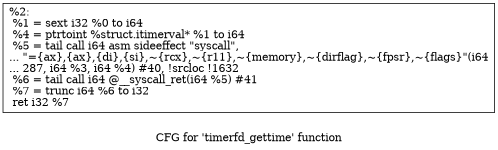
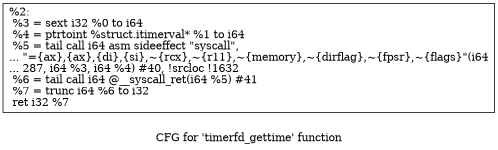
(76, 24) -> (76, 24)
